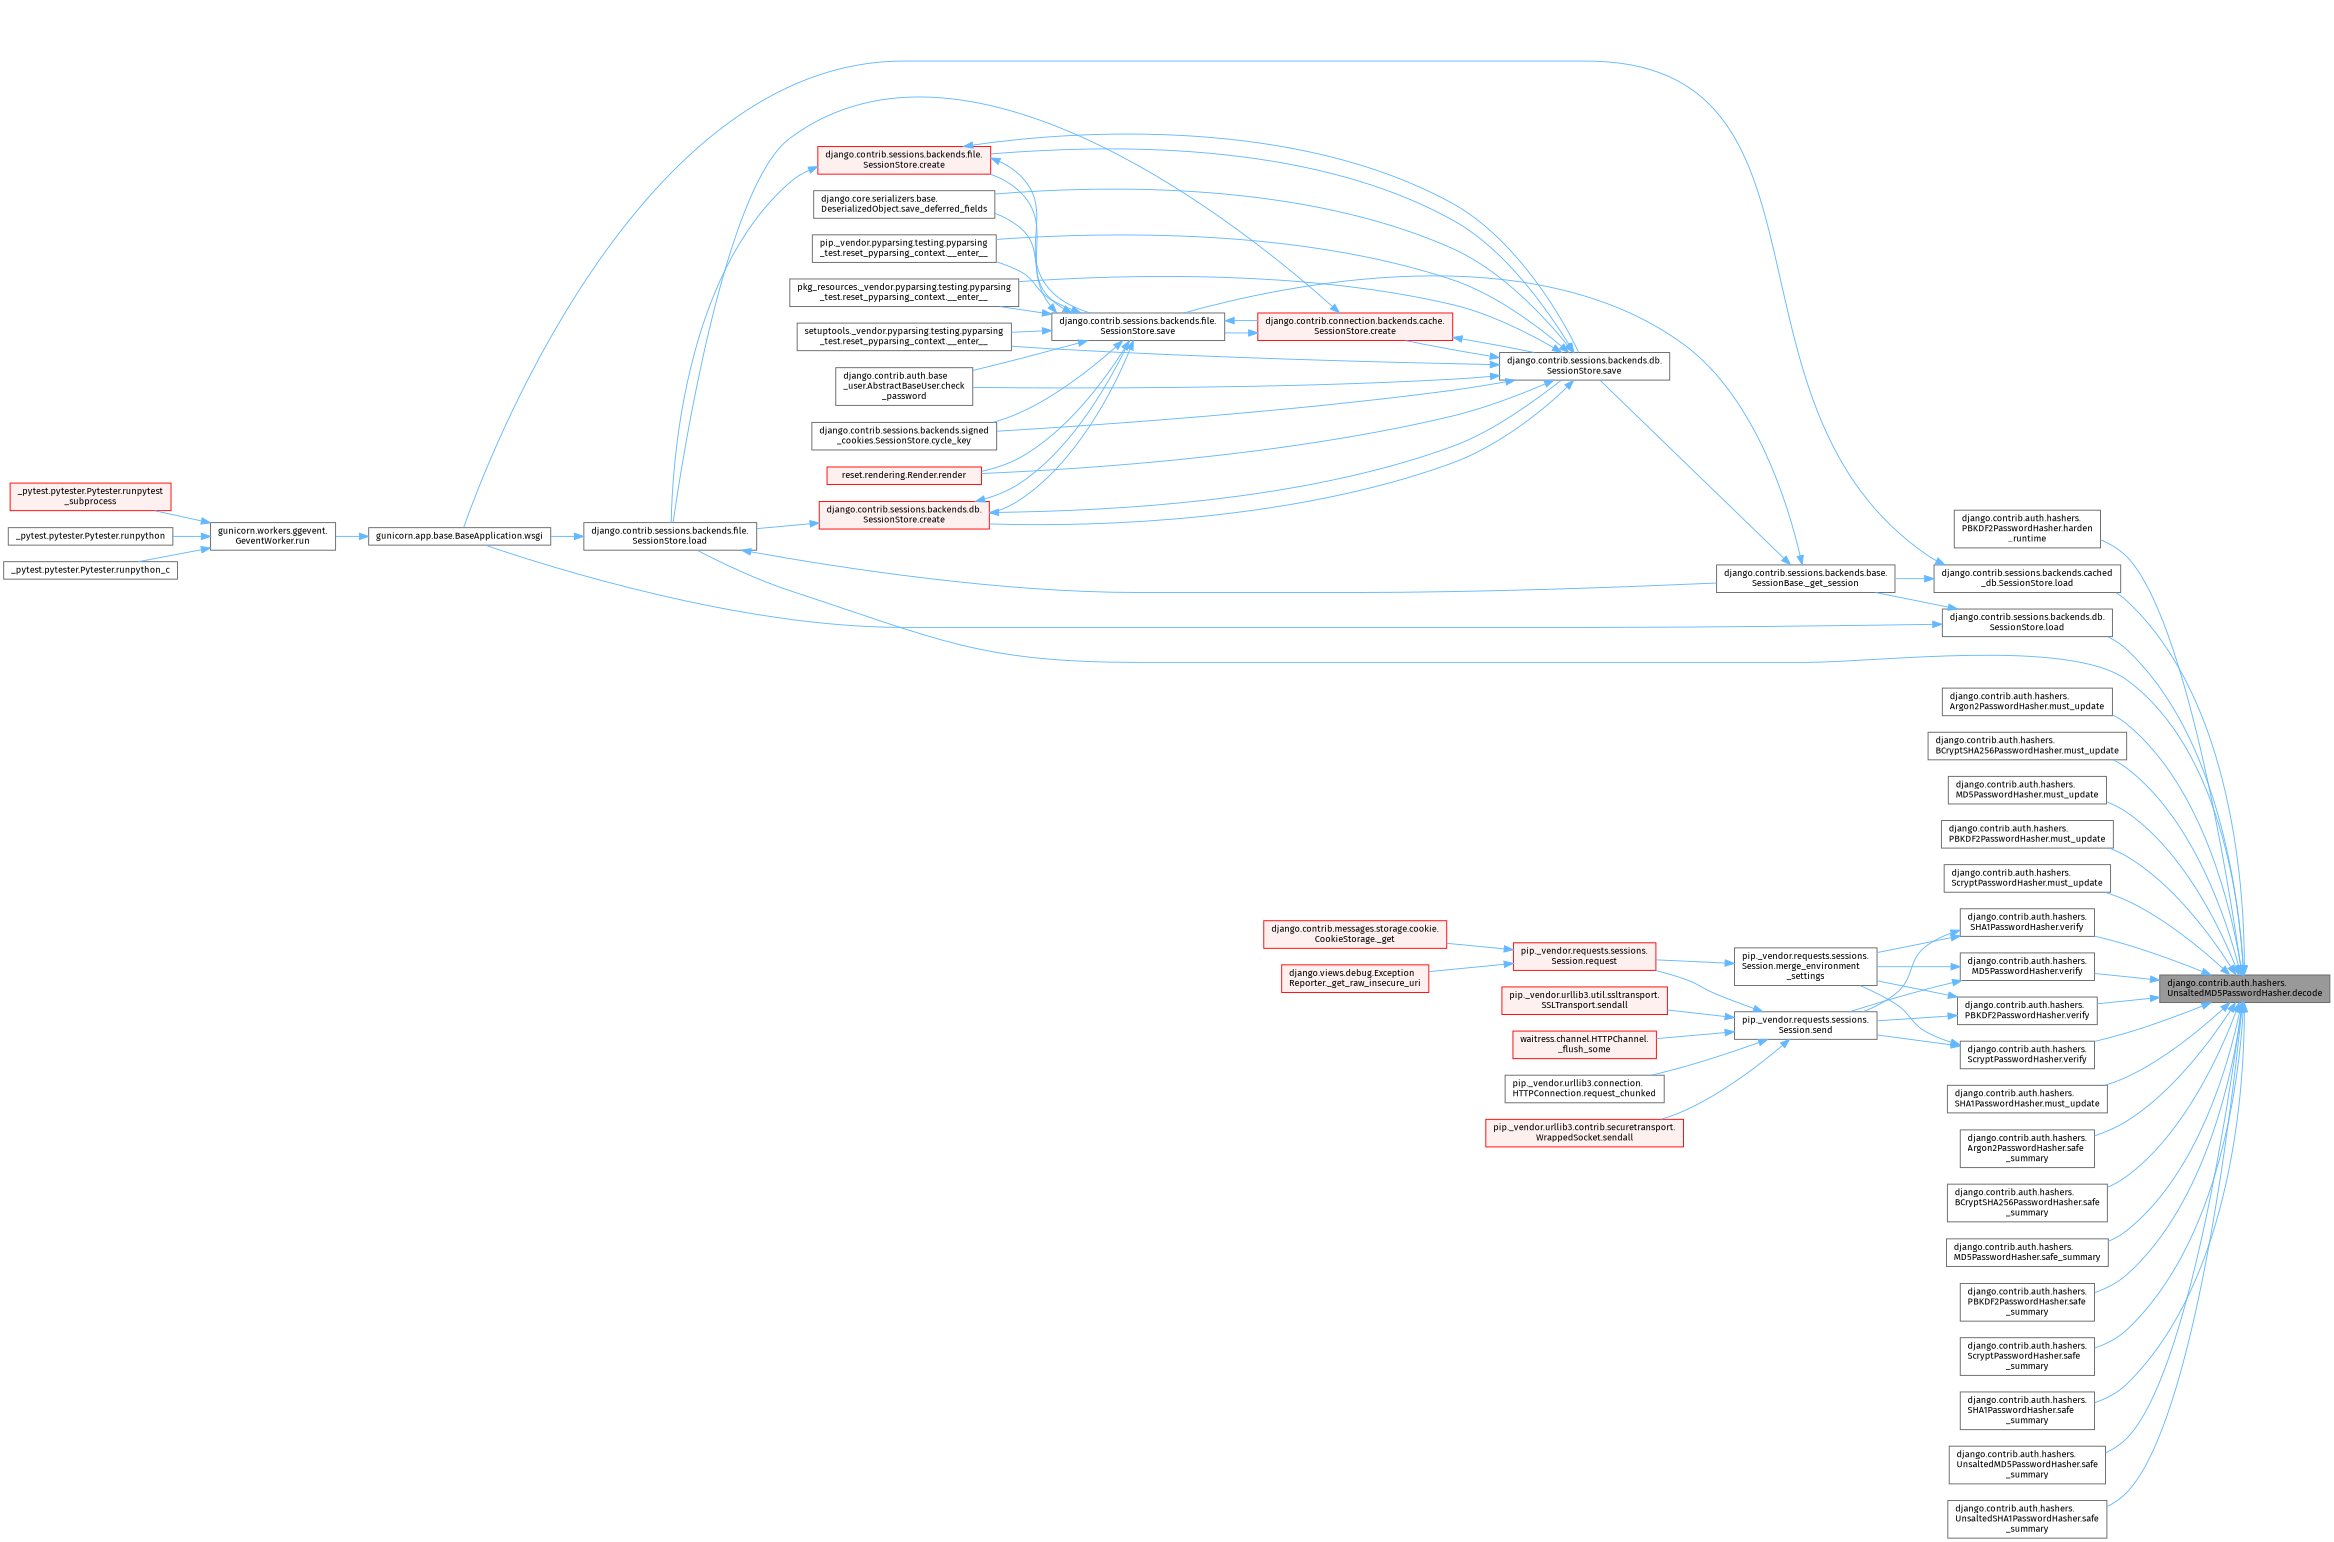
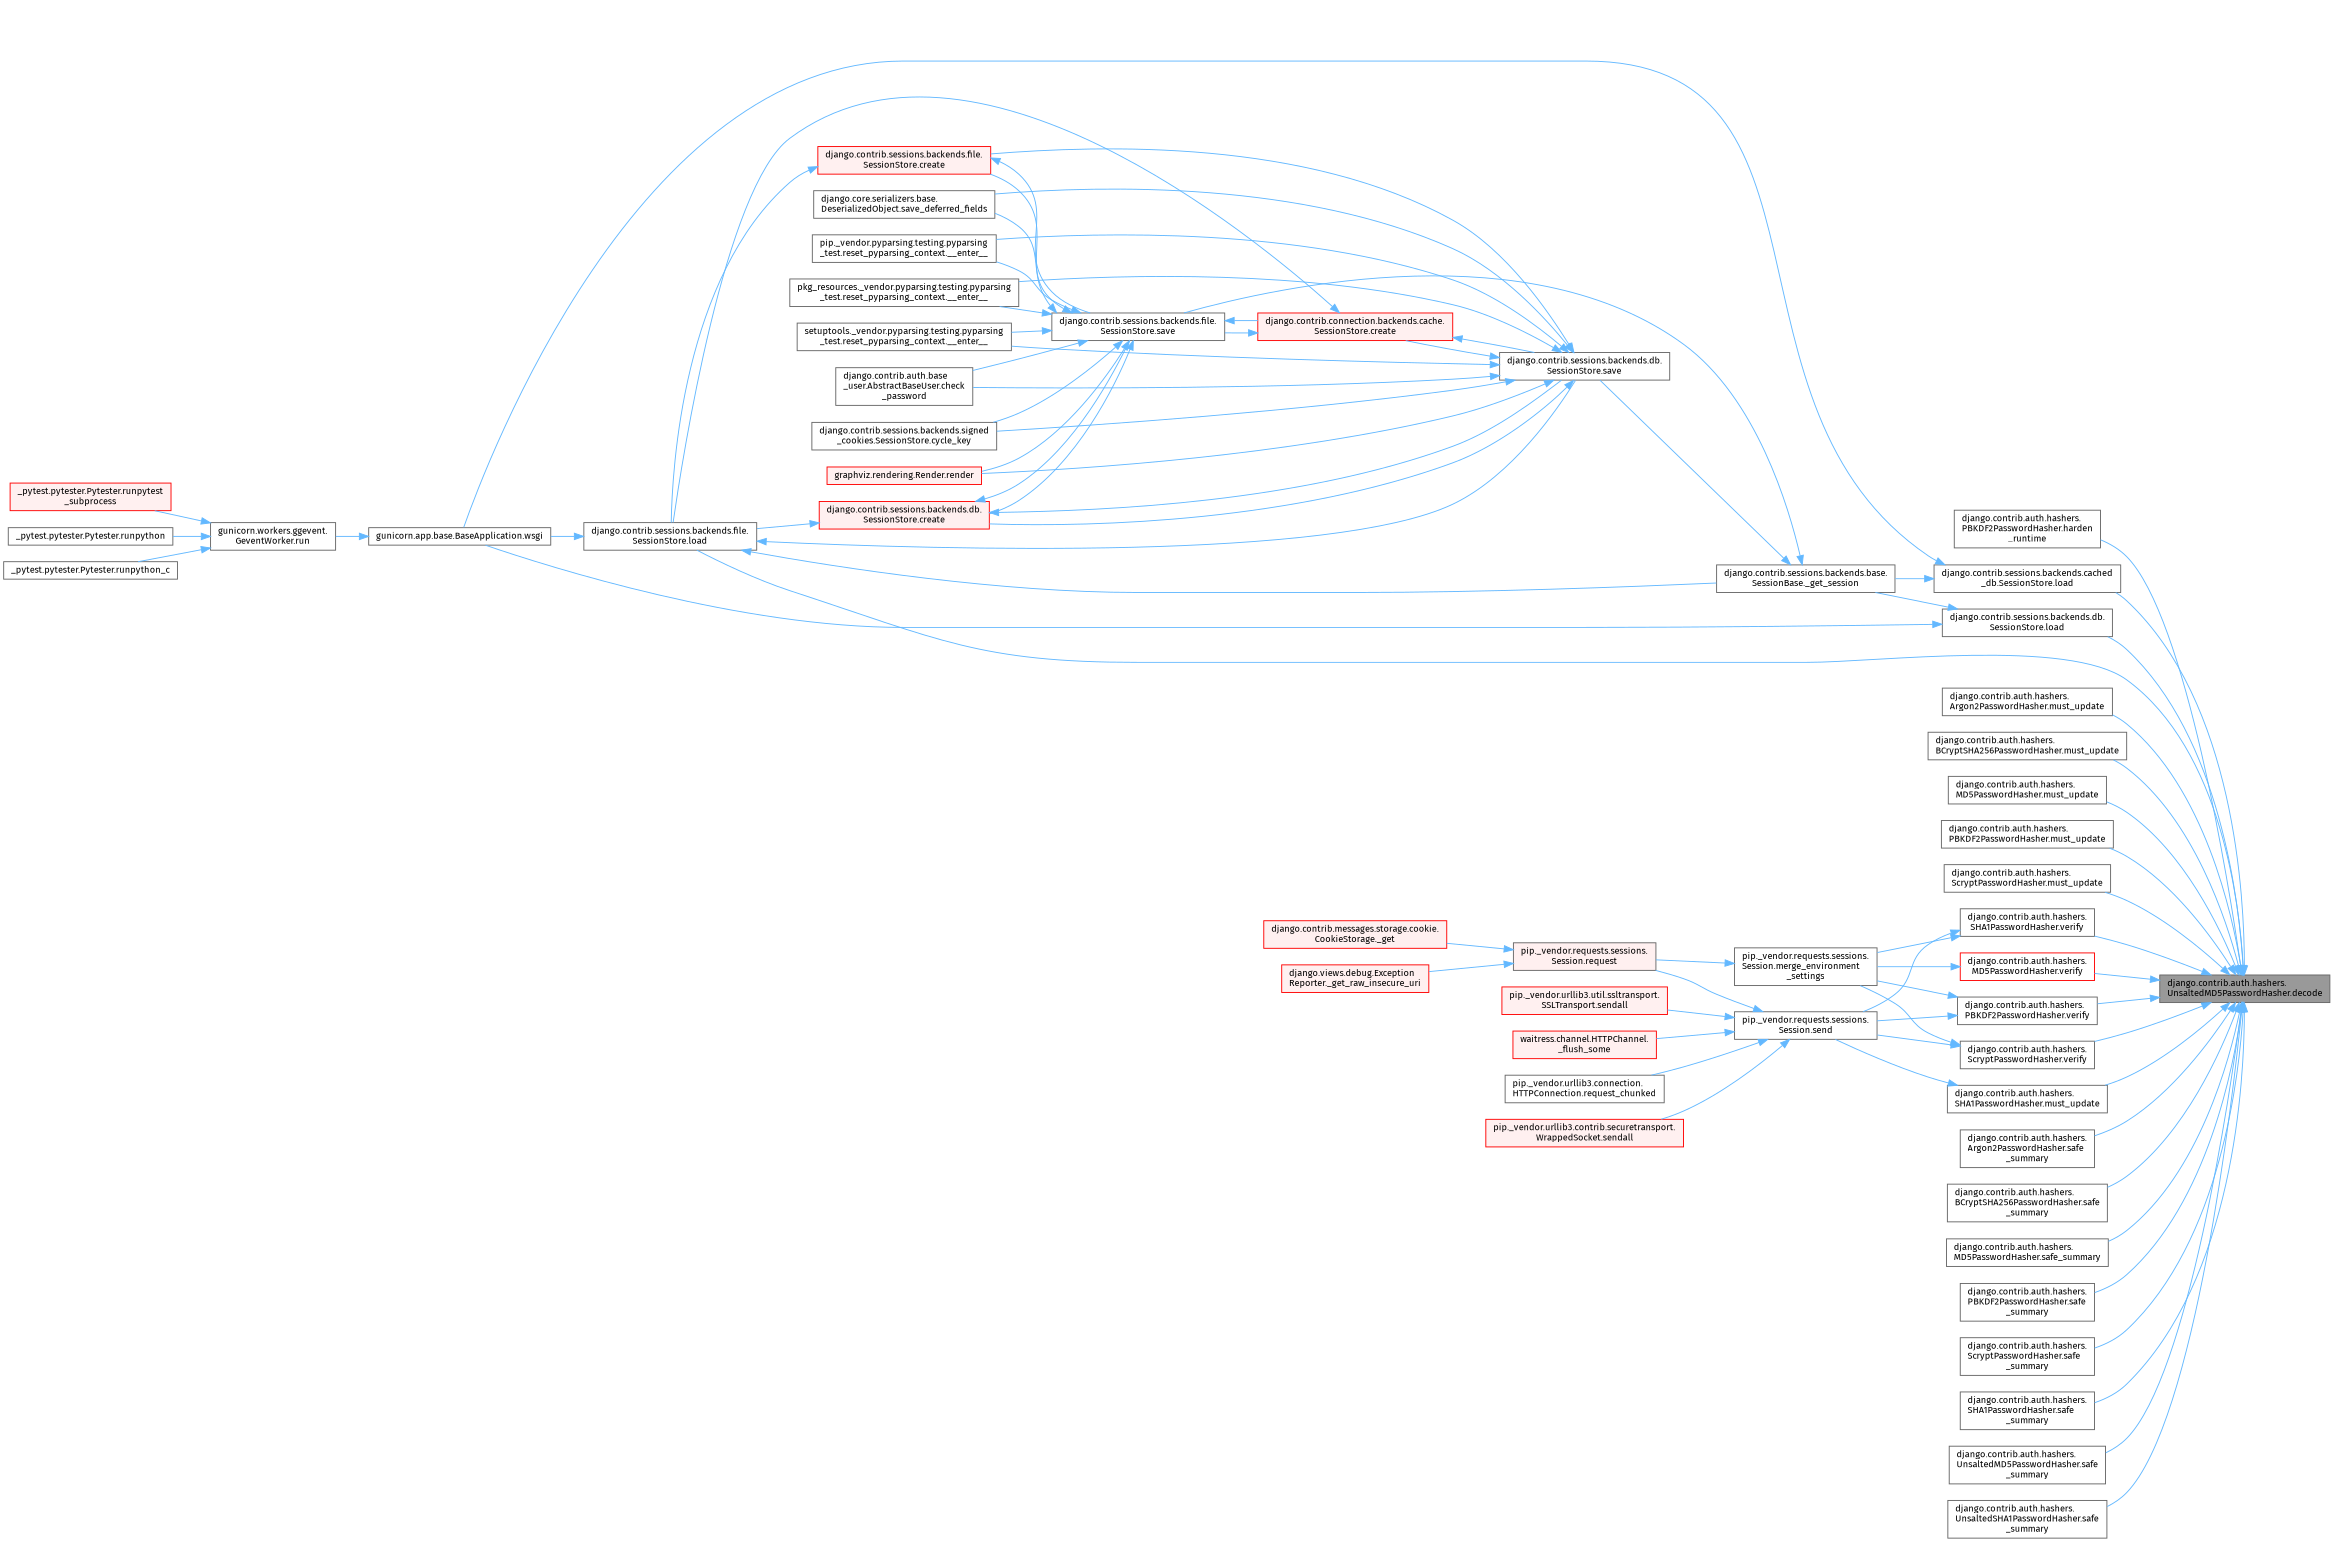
(1315, 154) -> (1200, 544)
(904, 476) -> (904, 476)
(1585, 957) -> (1585, 957)
(2027, 967) -> (2027, 967)
(1903, 996) -> (1891, 1064)
